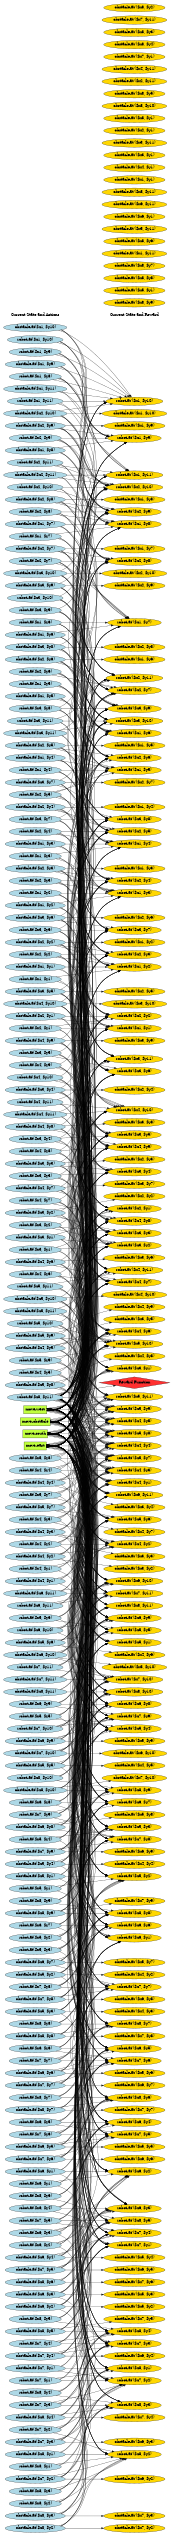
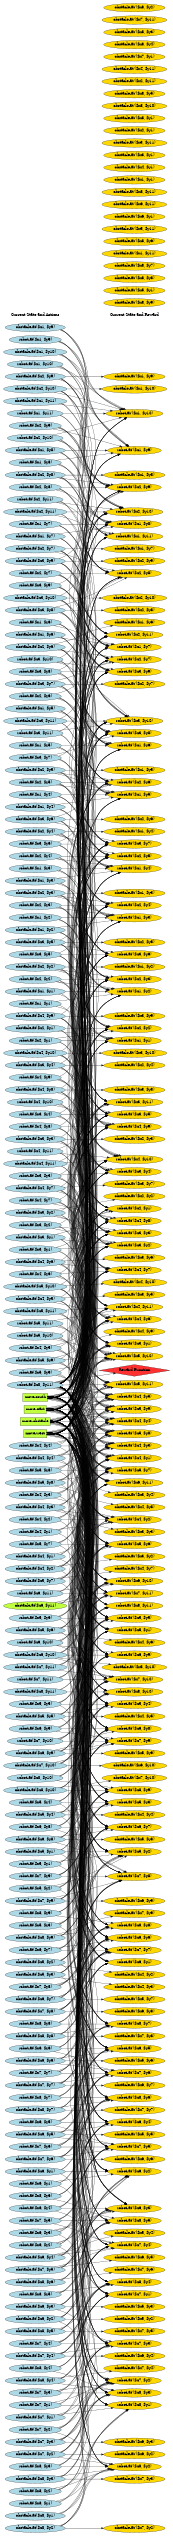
(90, 388) -> (90, 426)
(35, 1594) -> (35, 1606)
